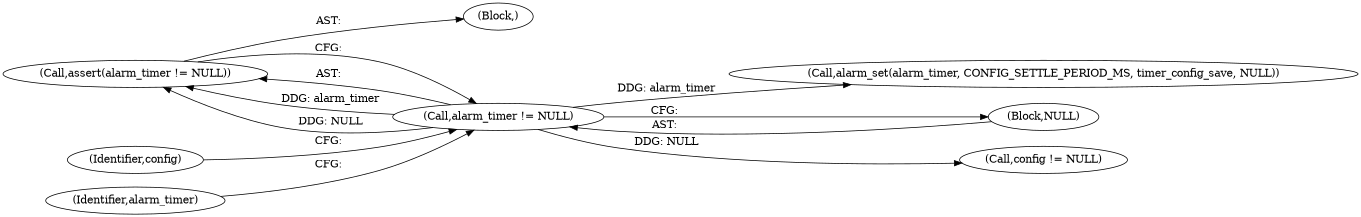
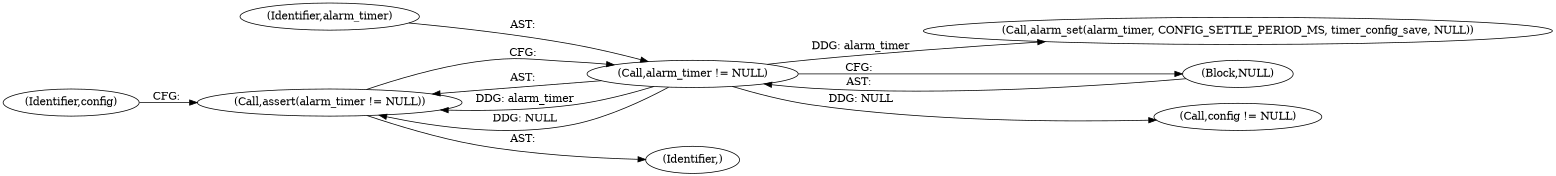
(498, 17) -> (693, 160)
(327, 153) -> (164, 103)
(330, 165) -> (525, 25)
